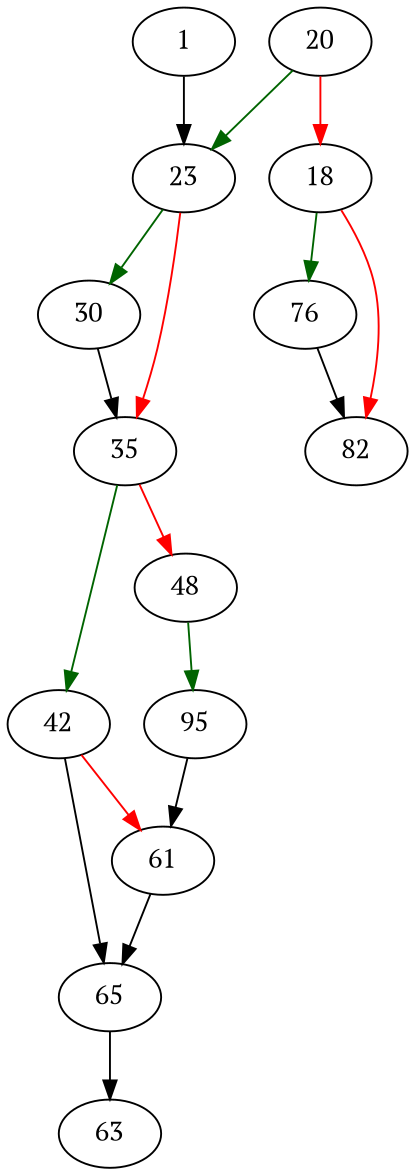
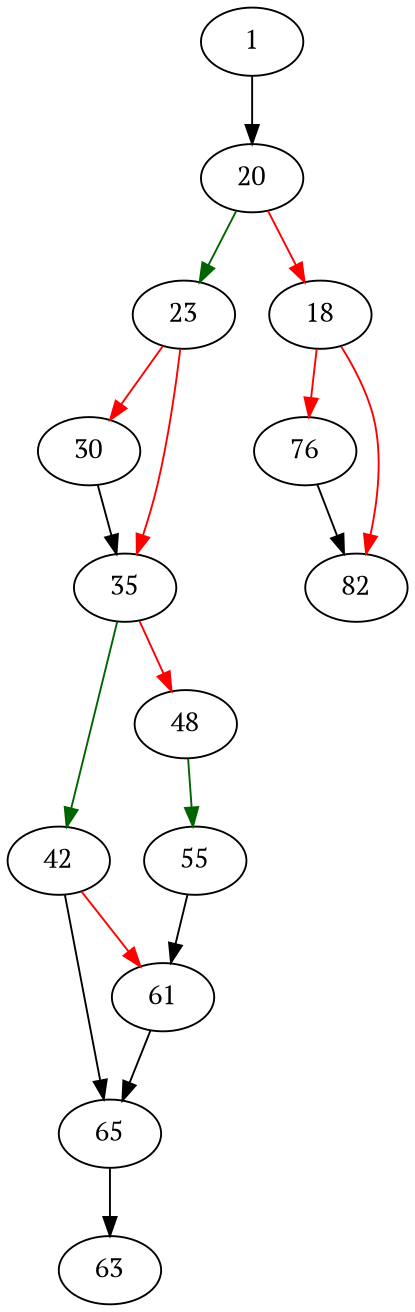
(184, 101) -> (252, 101)
(314, 237) -> (314, 374)
(142, 239) -> (142, 375)
(195, 724) -> (195, 861)
